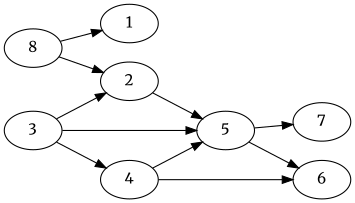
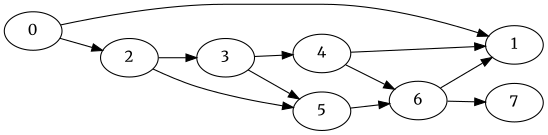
(33, 48) -> (33, 31)
none -> (462, 76)
(77, 108) -> (172, 58)
(268, 127) -> (461, 101)
(173, 158) -> (413, 49)
